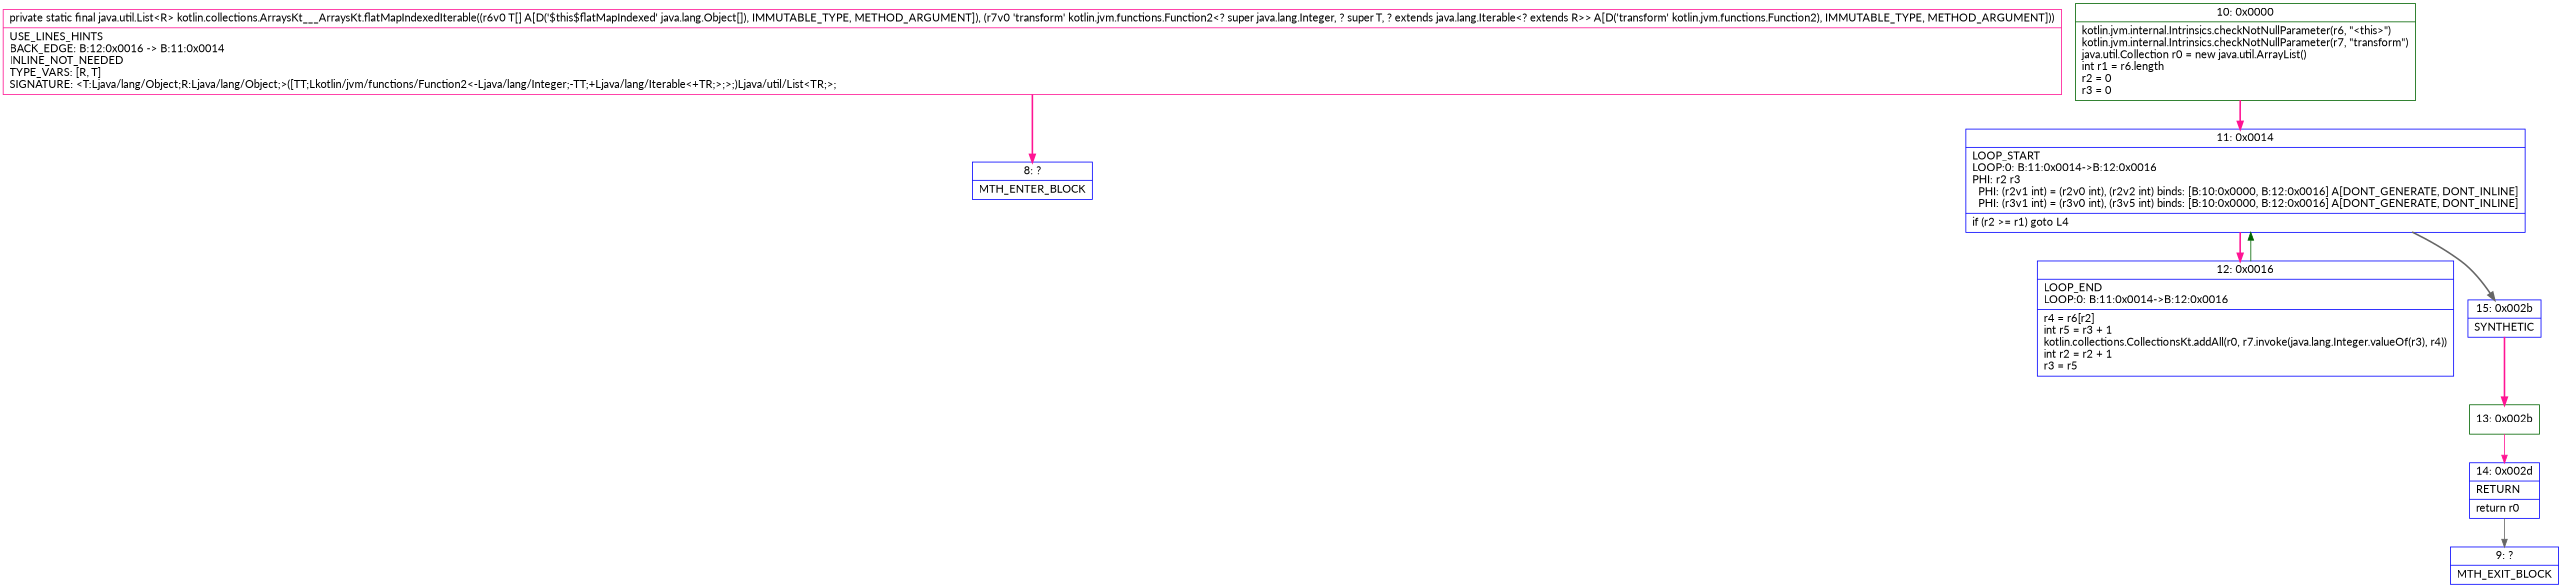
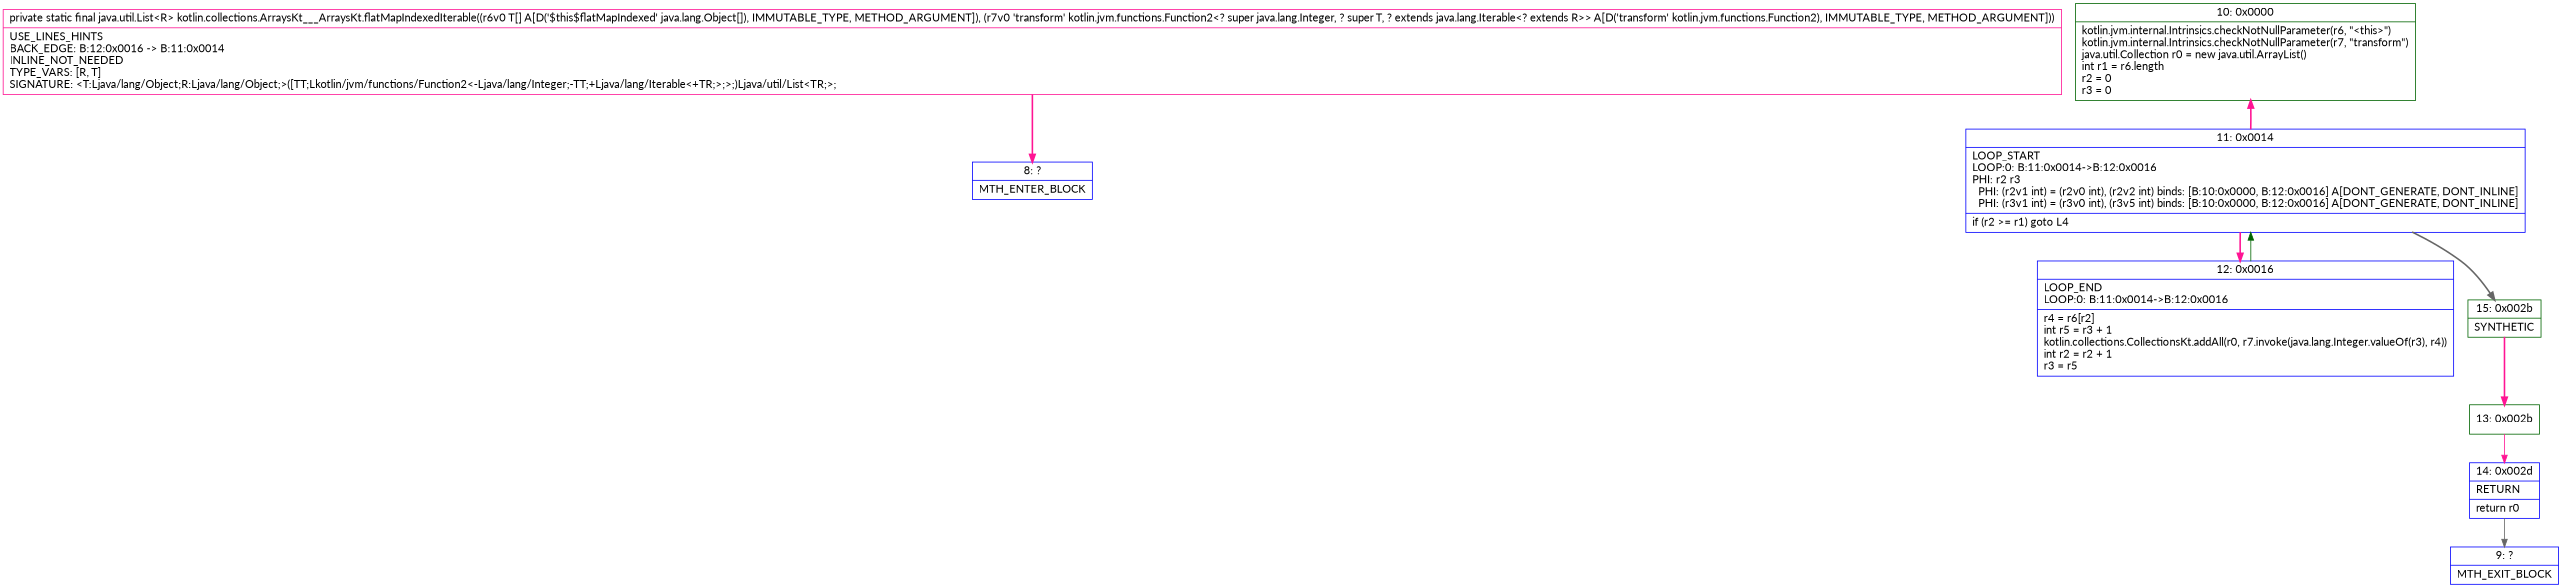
(2240, 111) -> (2251, 119)
(2504, 319) -> (2504, 319)
